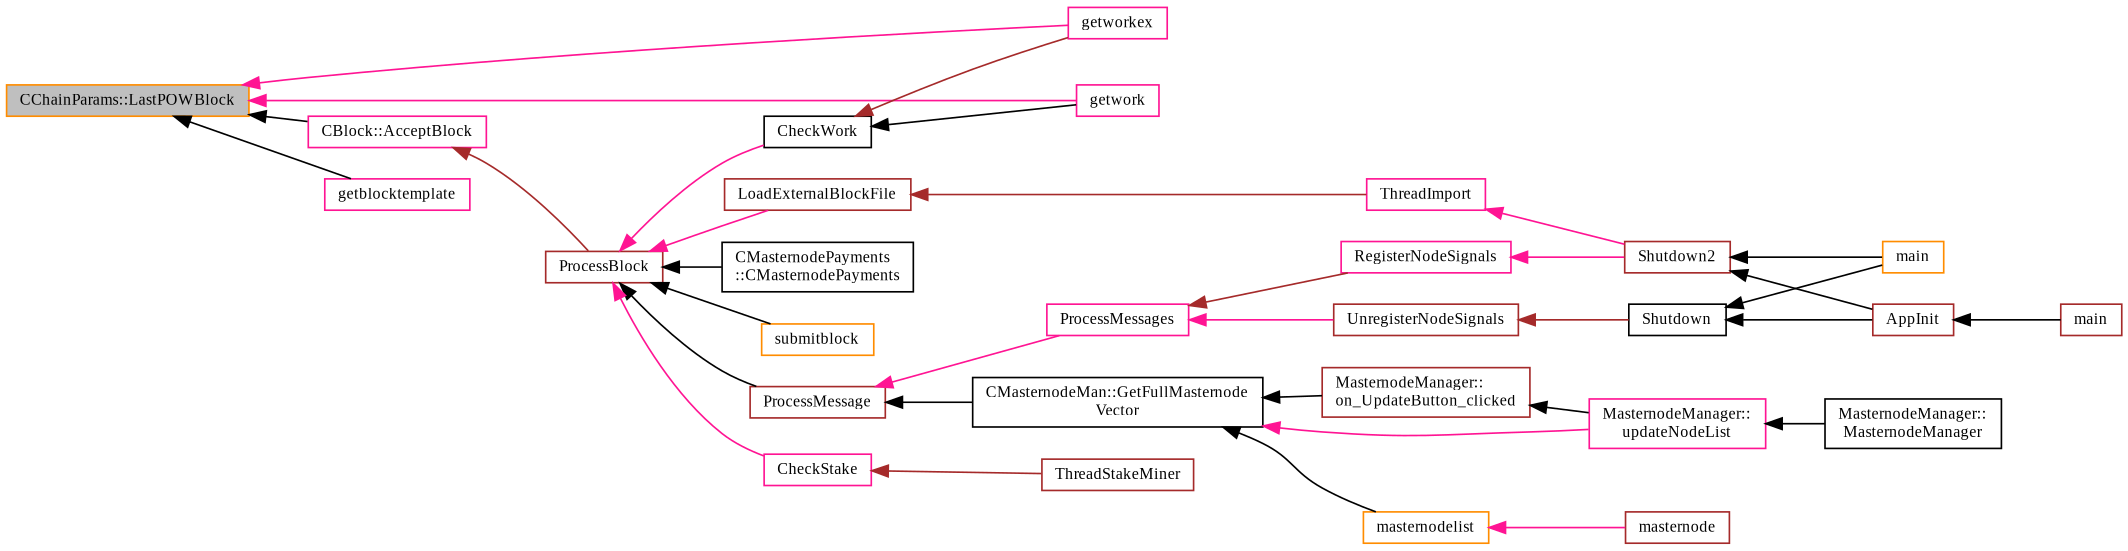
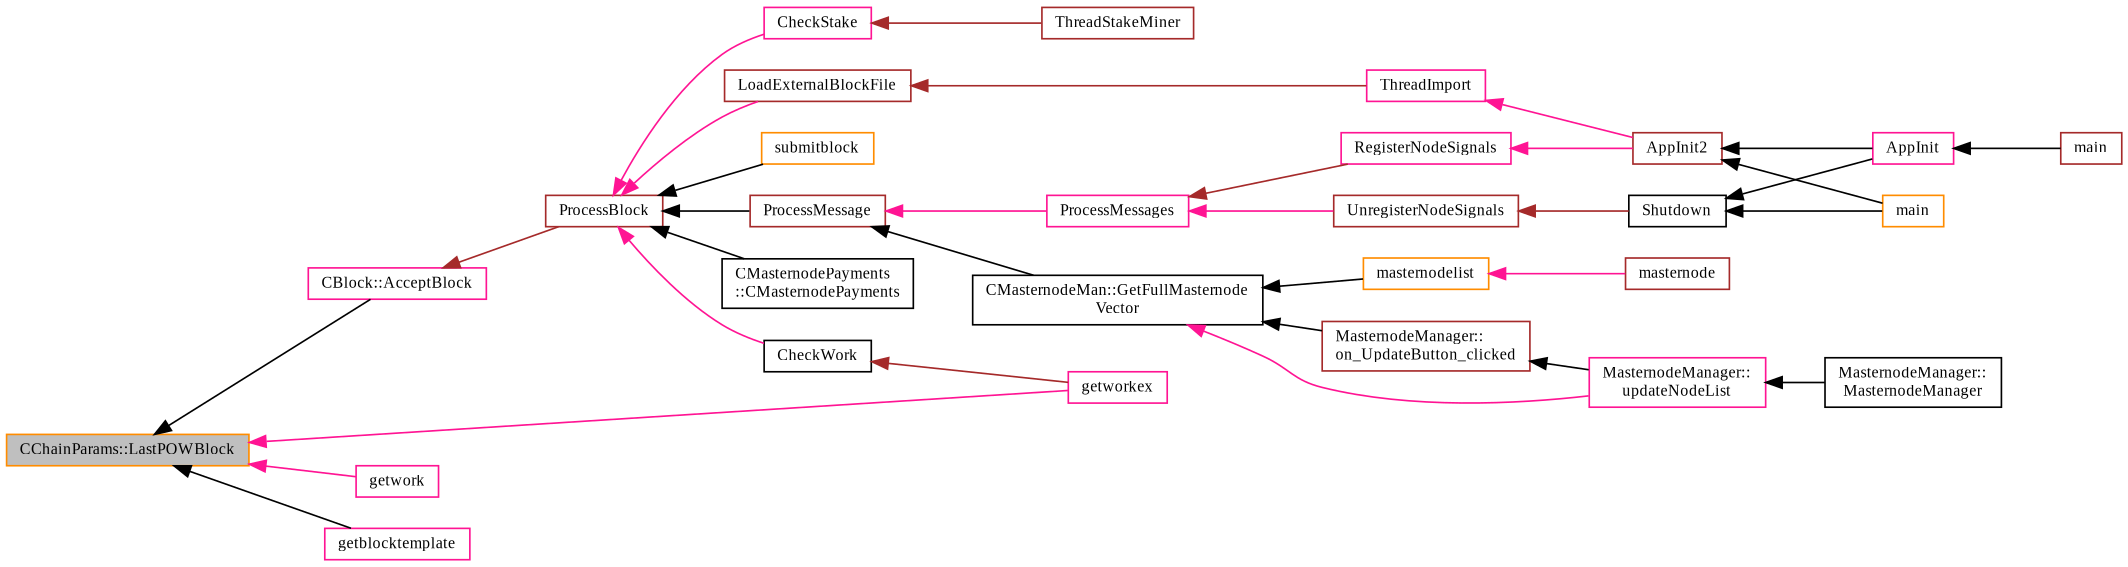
(982, 115) -> none
(1677, 257) -> (1677, 148)
(1913, 320) -> (1913, 148)
